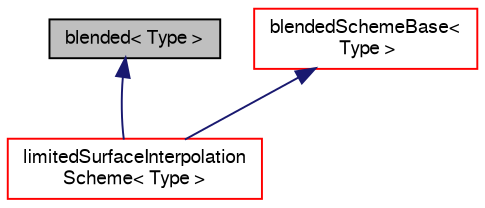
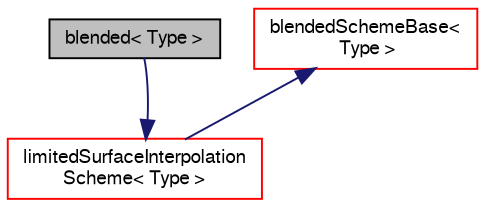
(122, 108) -> (148, 89)
